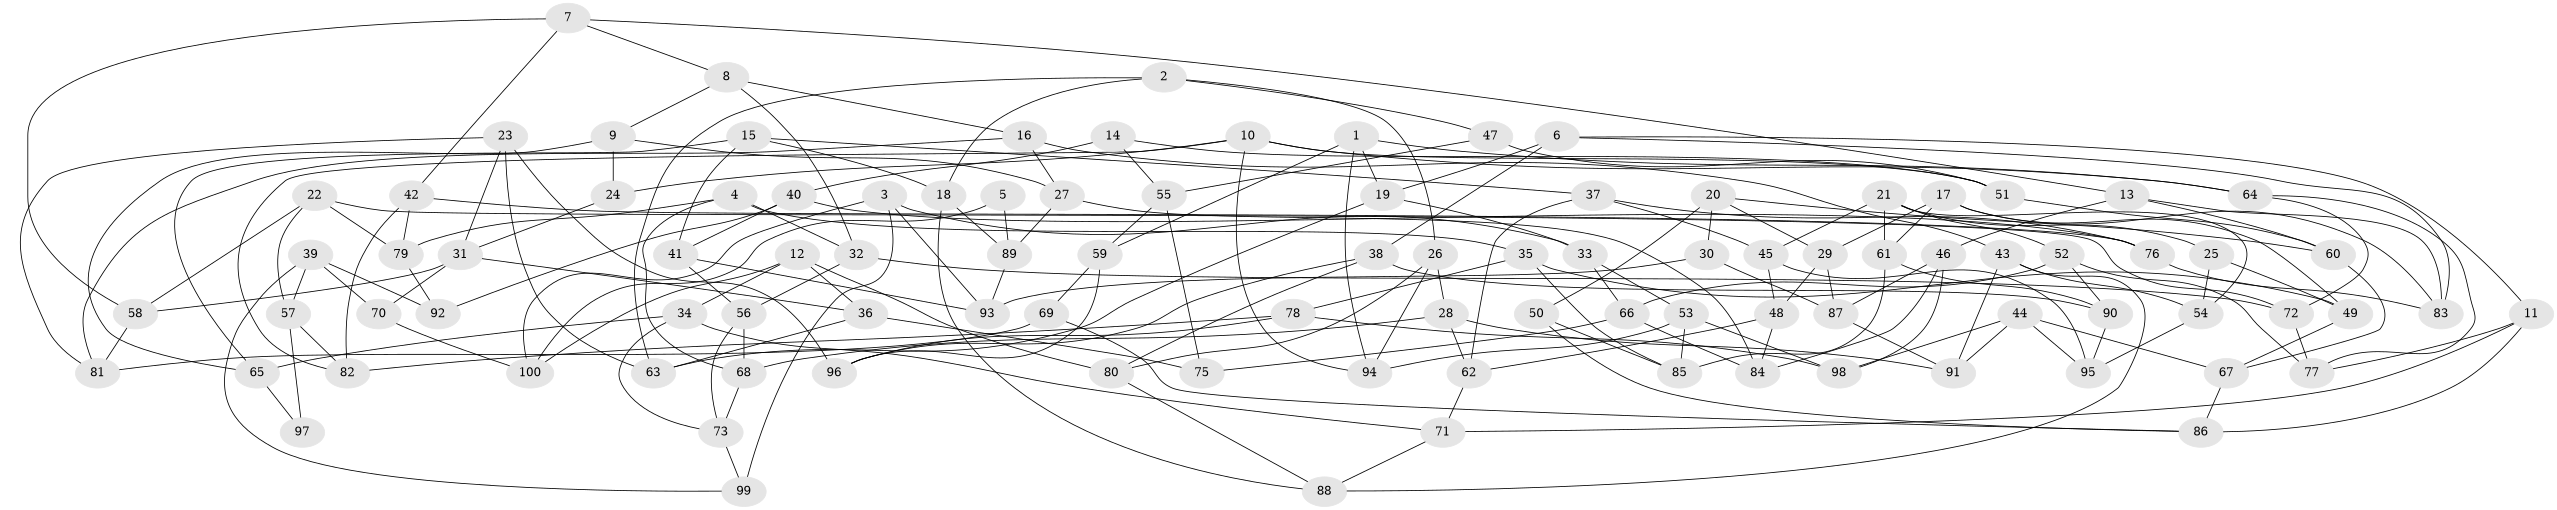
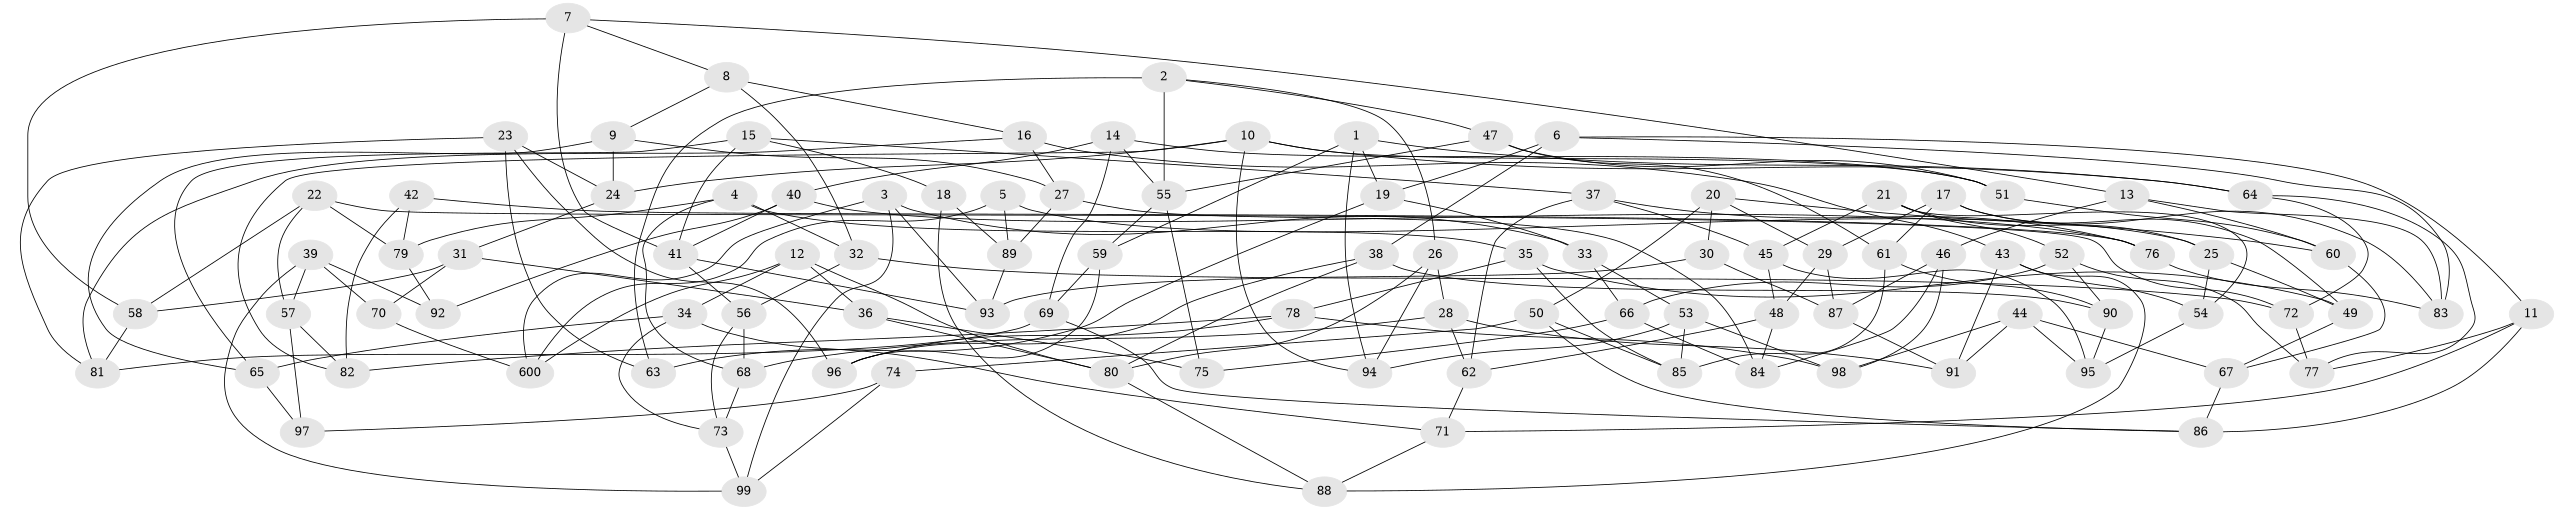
(1030, 103) -> (1164, 136)
(489, 107) -> (568, 177)
(483, 196) -> (558, 165)
none -> (1607, 225)
(1884, 231) -> (1778, 194)
none -> (1071, 238)
(785, 337) -> (989, 344)
(530, 373) -> (530, 373)
none -> (894, 373)
